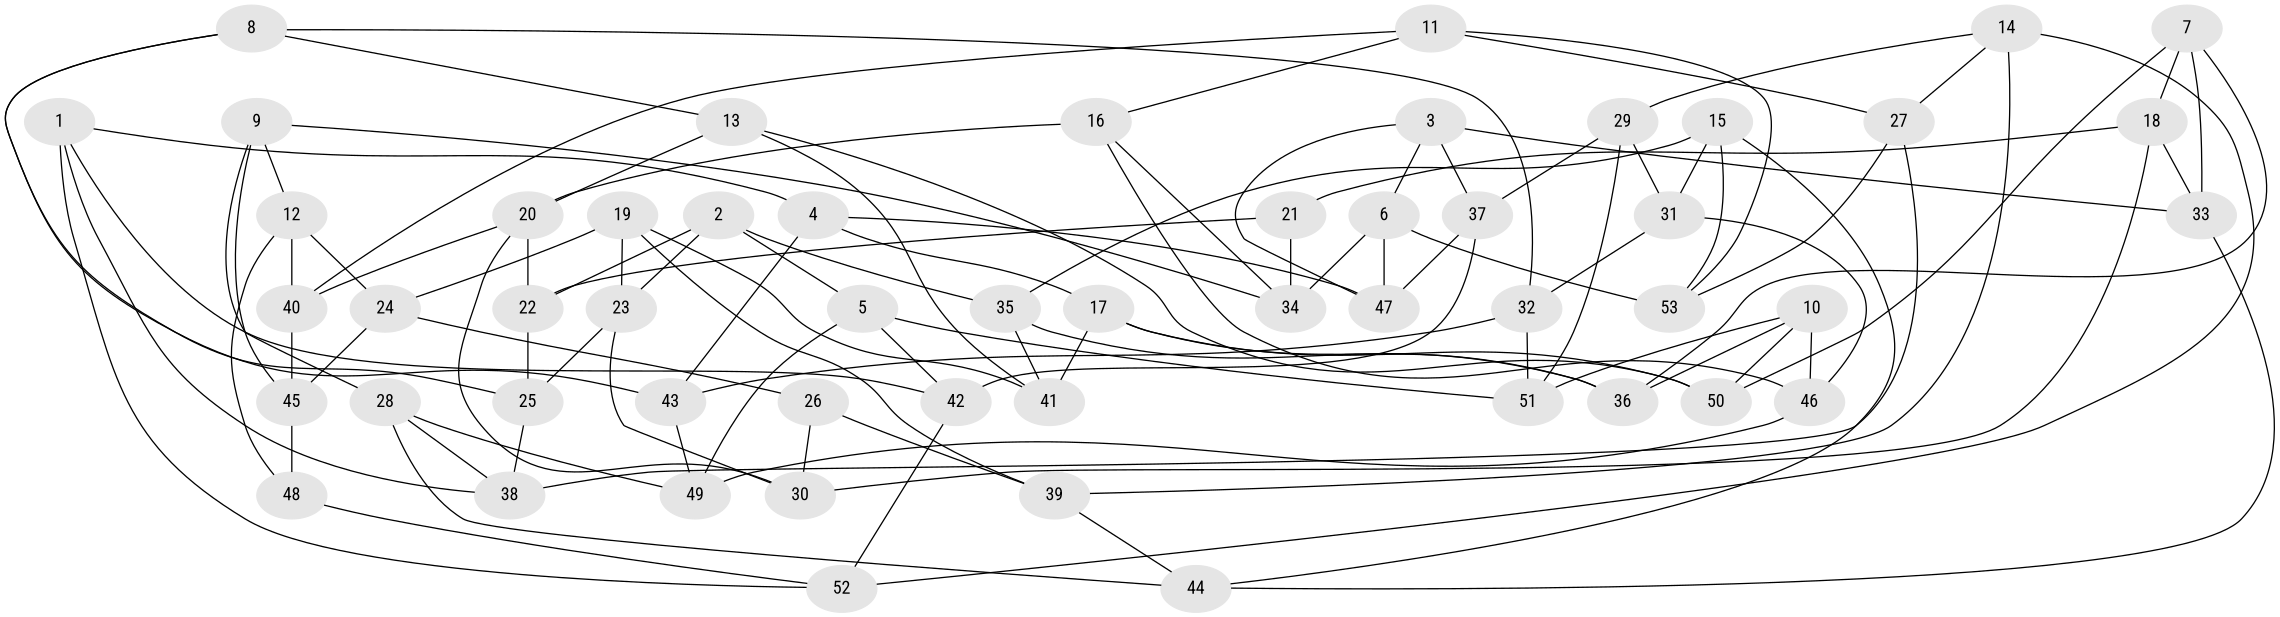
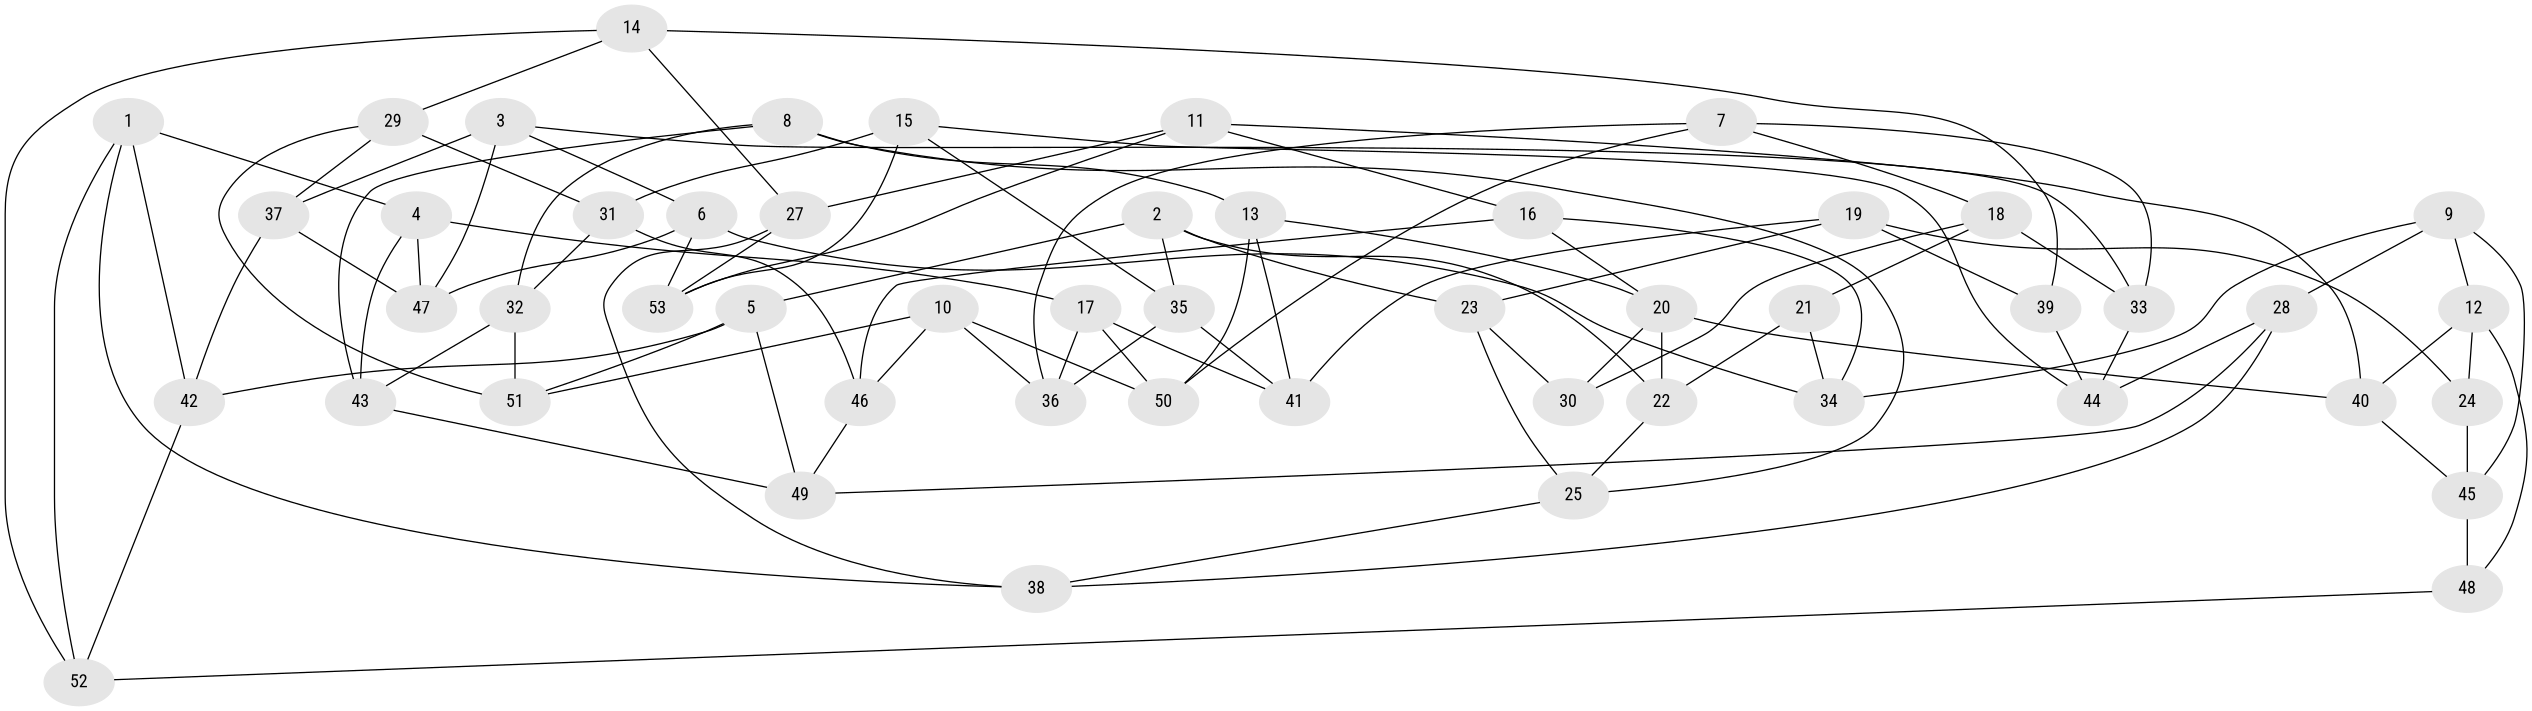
(813, 402) -> none
